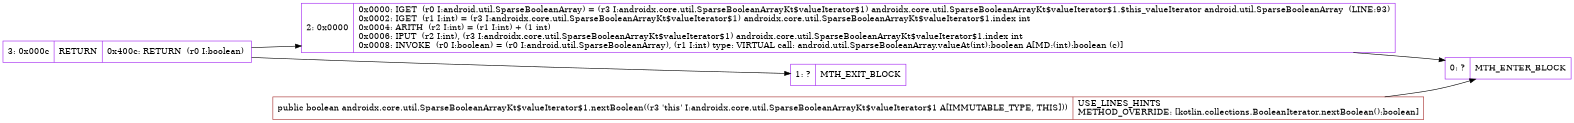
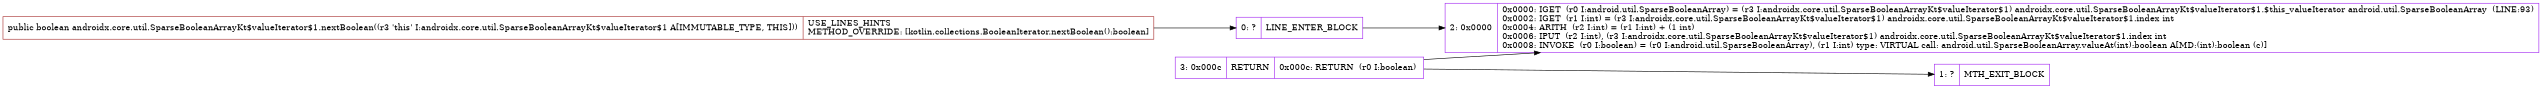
(177, 51) -> (1349, 67)
(1396, 56) -> (1401, 28)
(1521, 68) -> (1312, 28)
